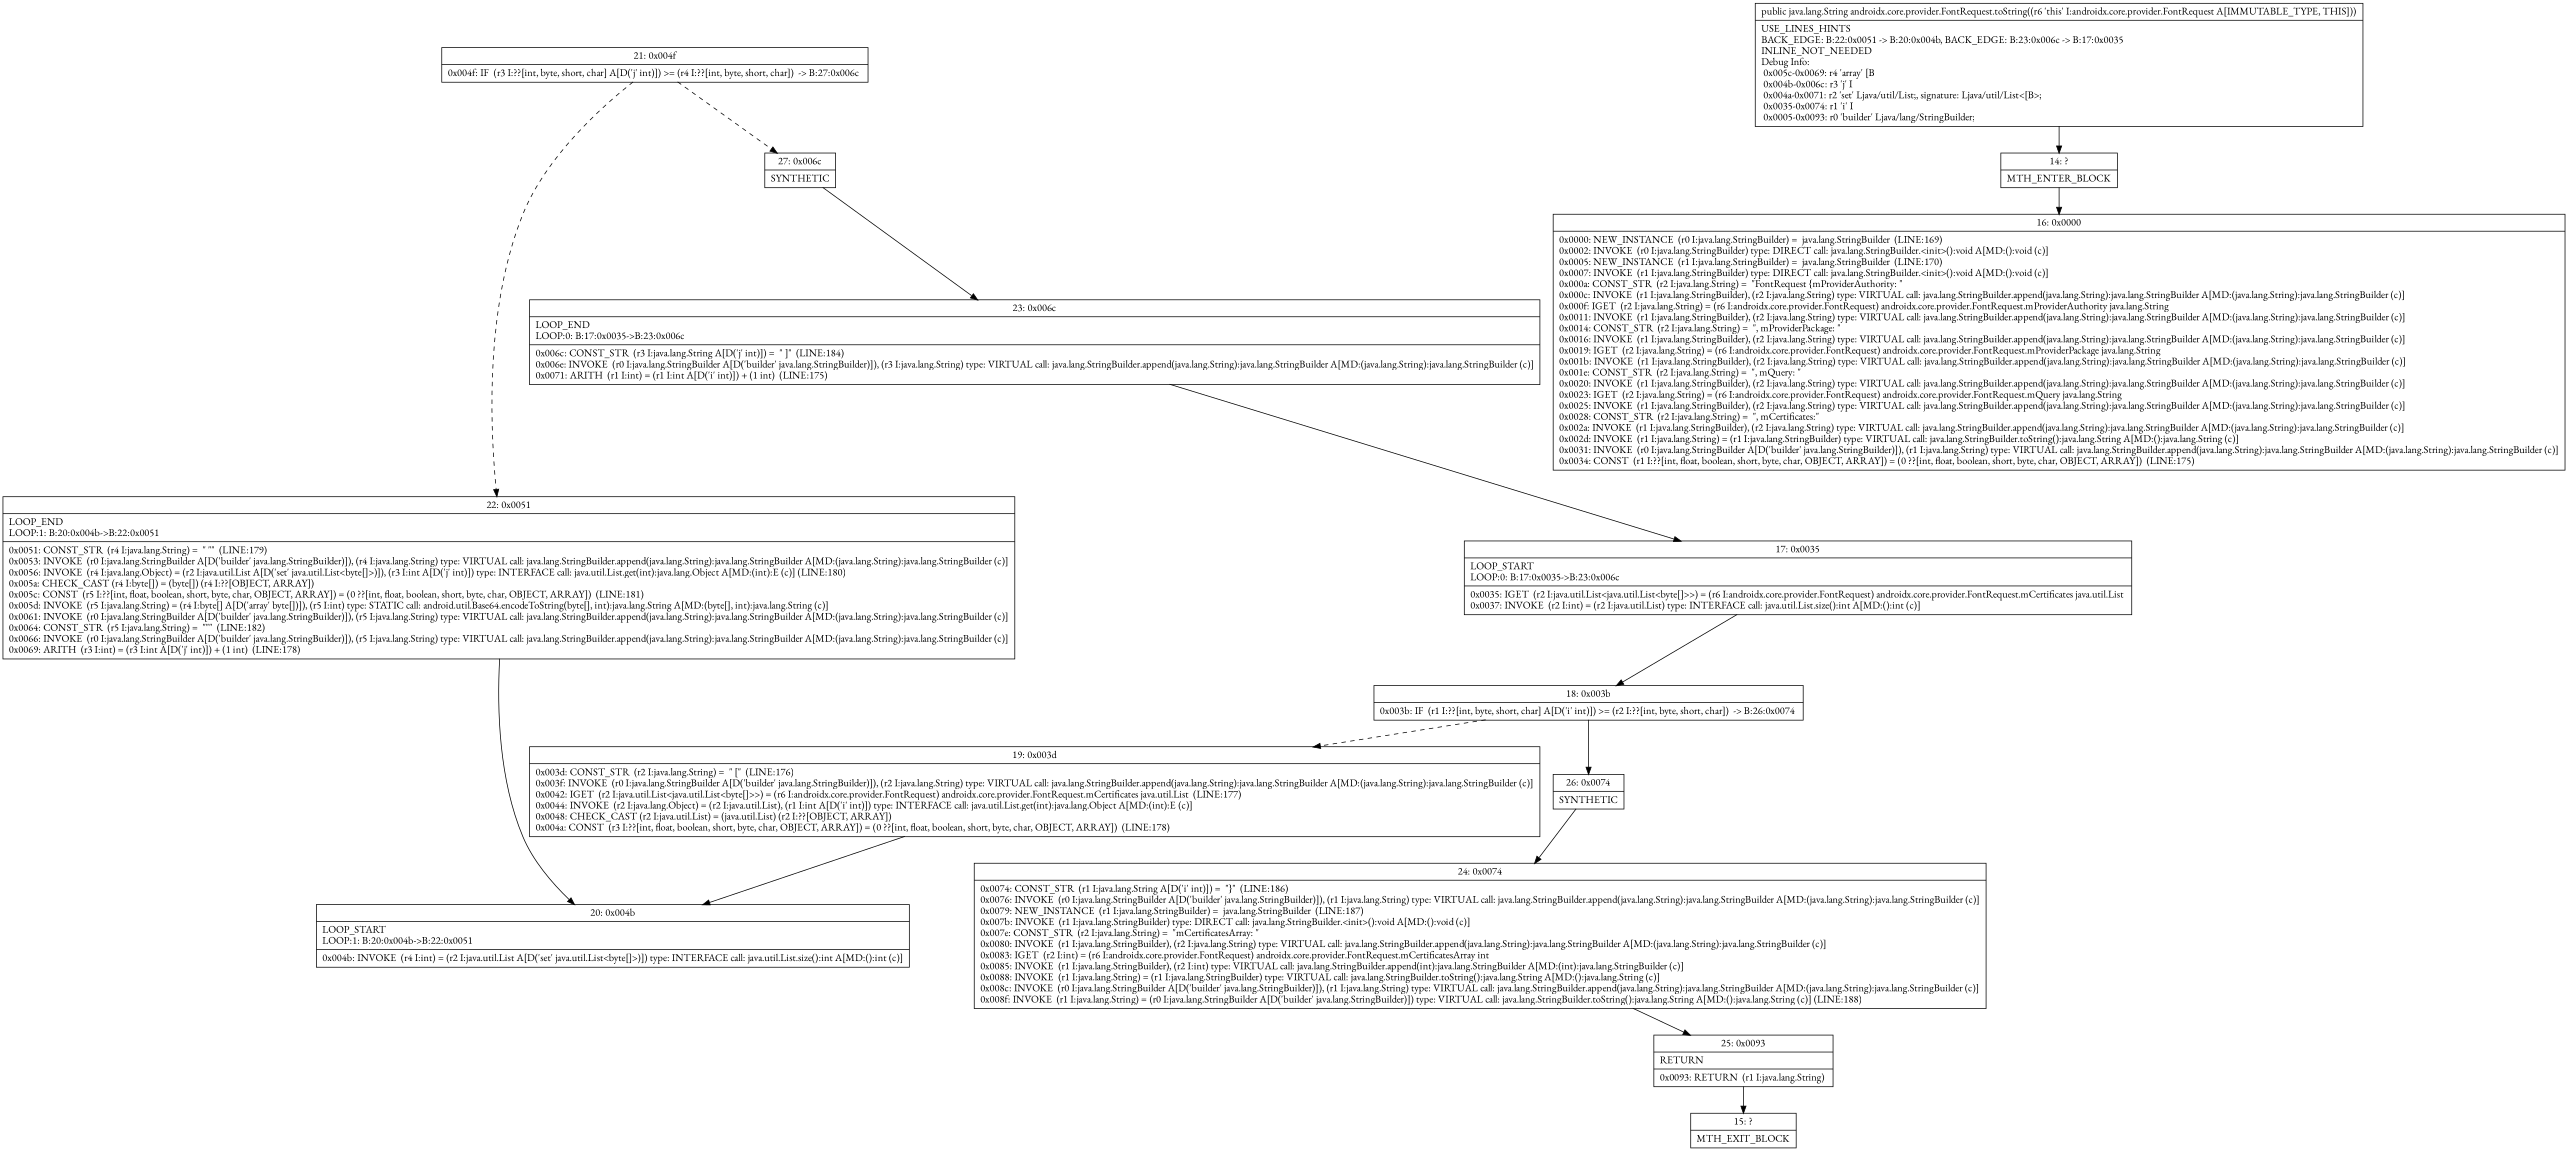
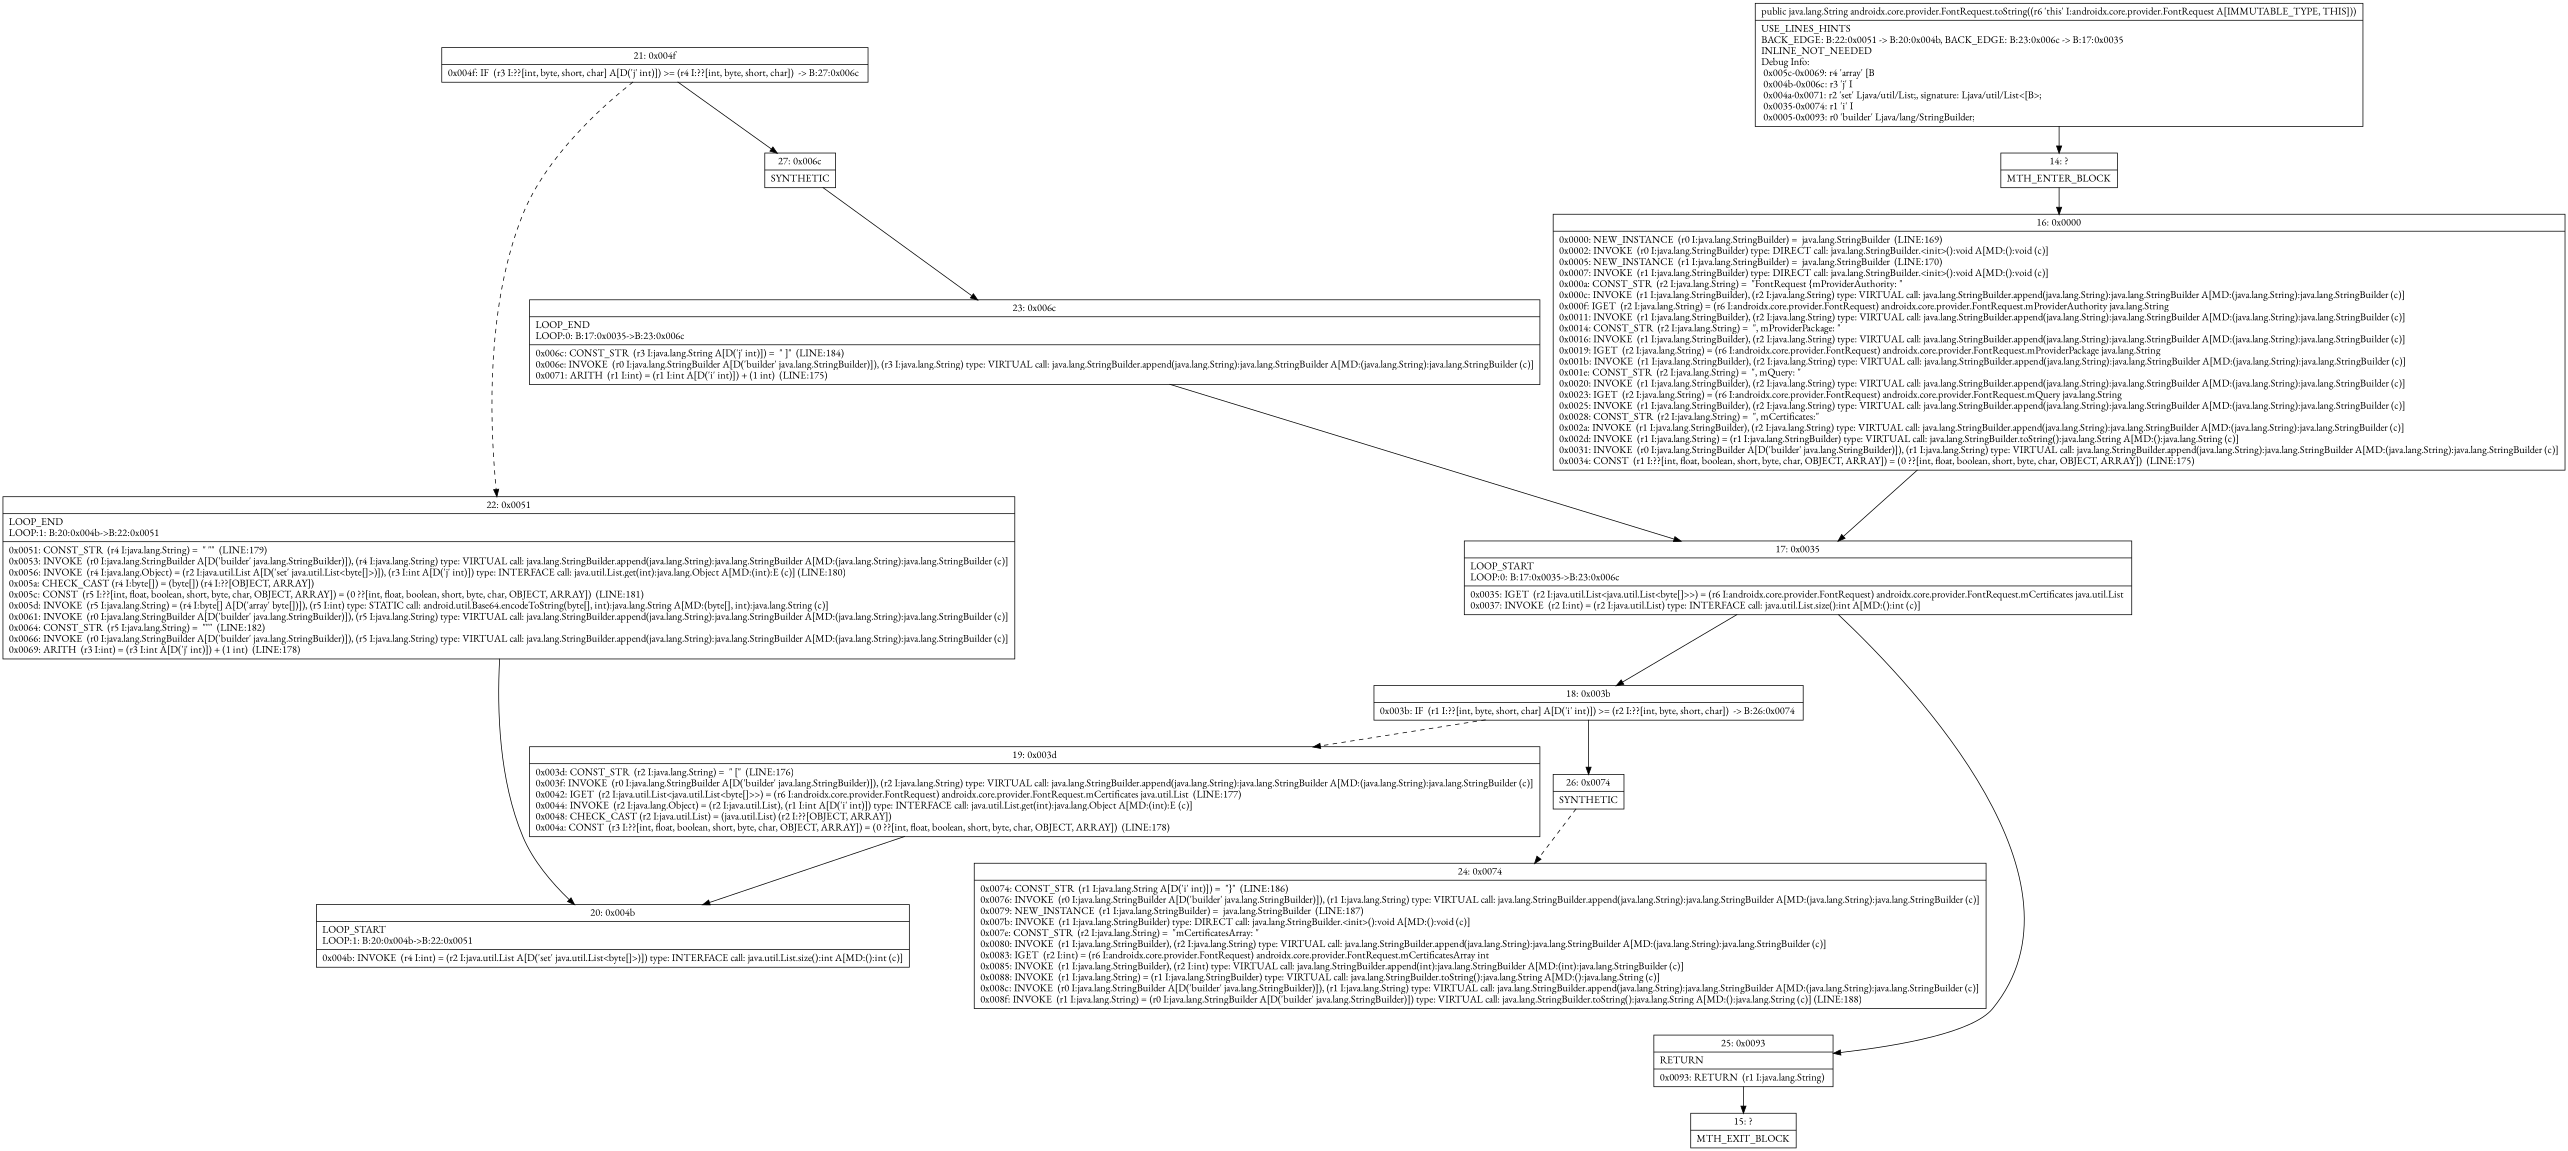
(725, 115) -> (725, 115)
none -> (1880, 503)
(1558, 833) -> (1558, 833)
(1658, 1020) -> (2015, 866)
